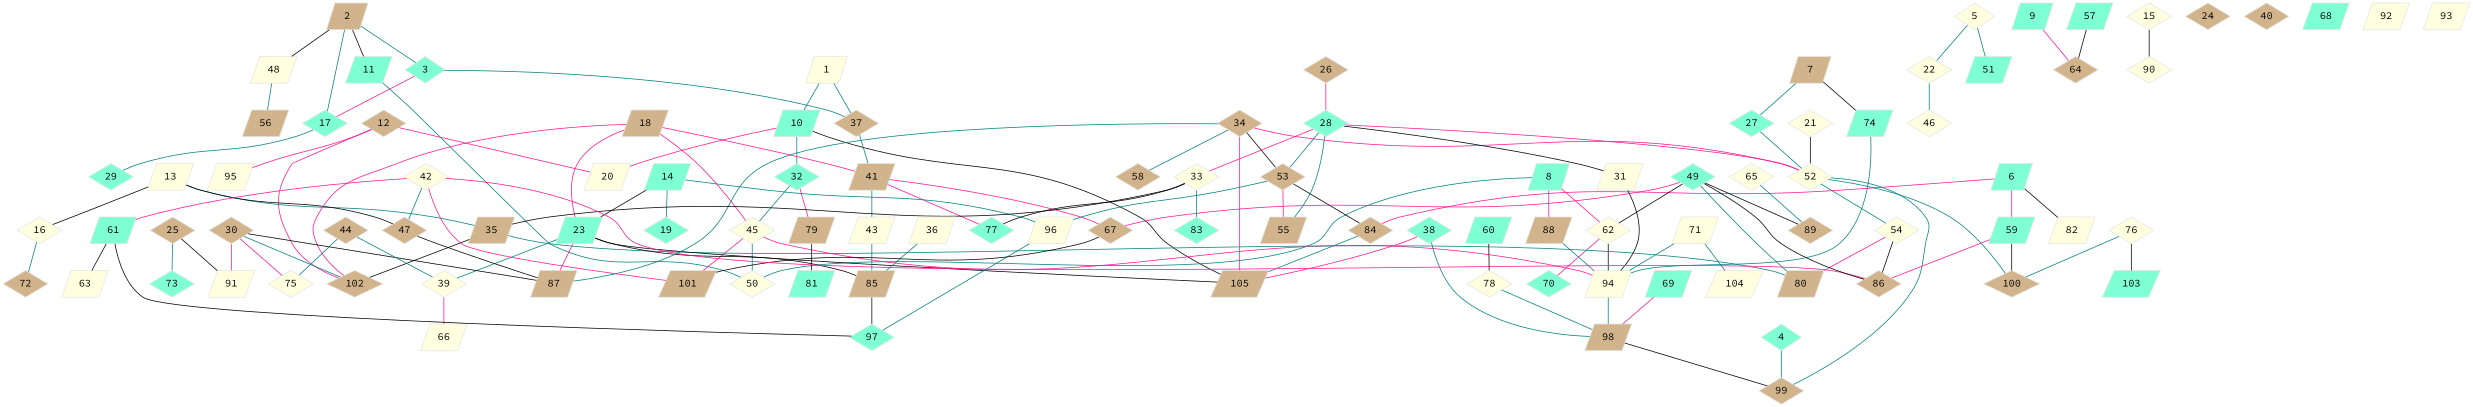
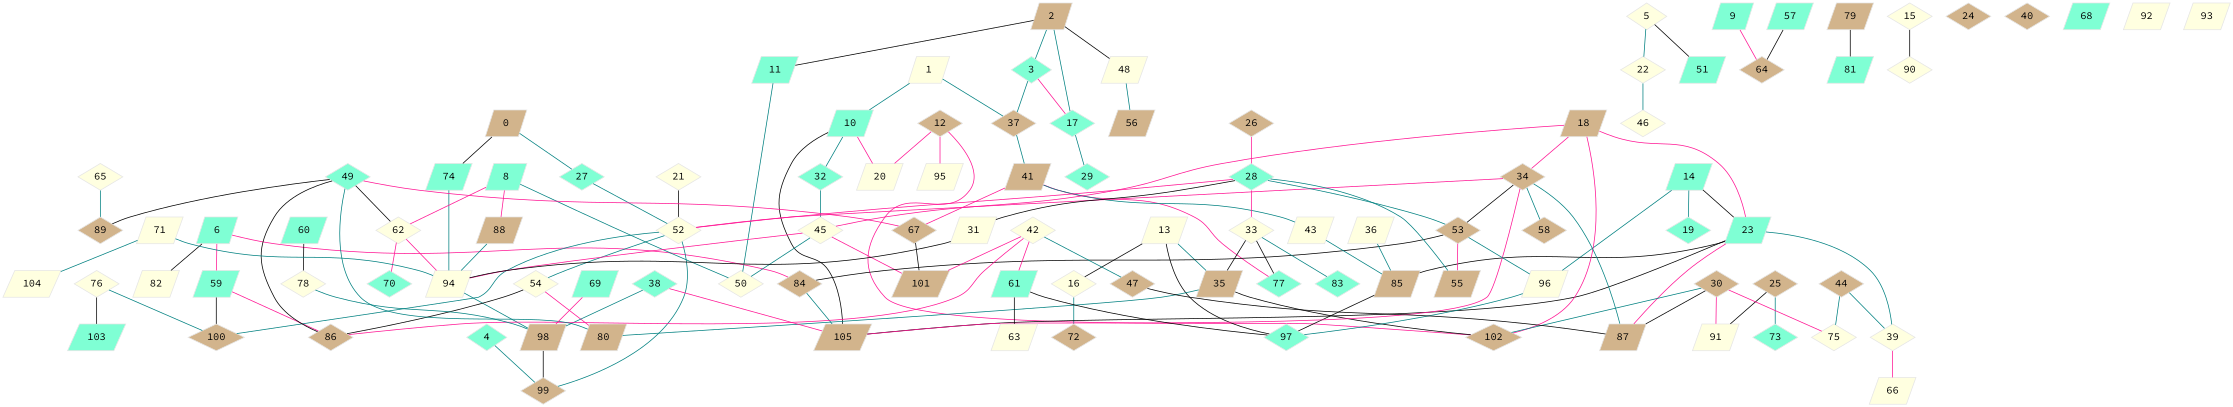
(1981, 42) -> (1672, 40)
(1810, 70) -> (506, 123)
(759, 148) -> (1550, 153)
(804, 203) -> none
(290, 204) -> (1201, 307)
(1608, 257) -> (424, 258)
